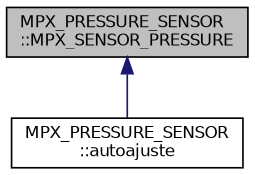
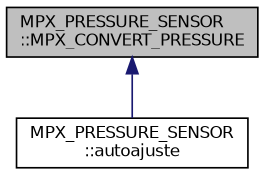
(127, 32) -> (132, 32)
